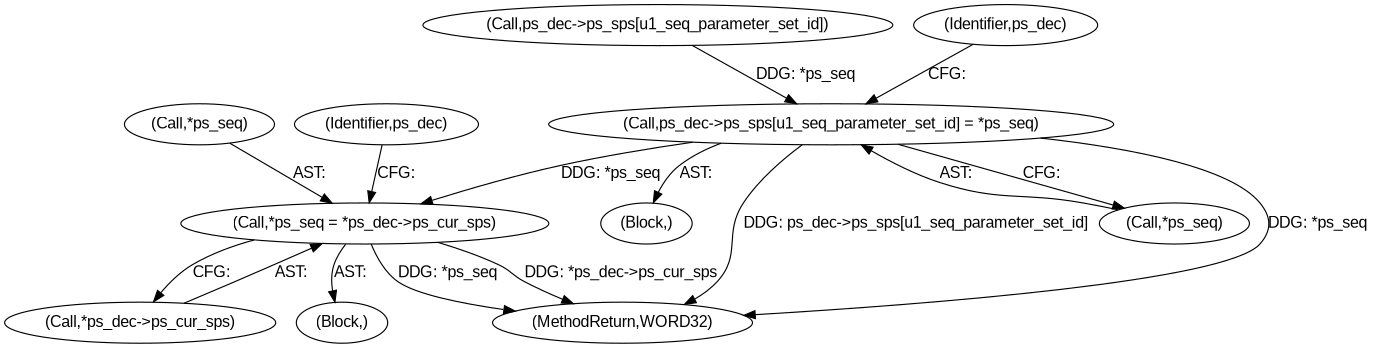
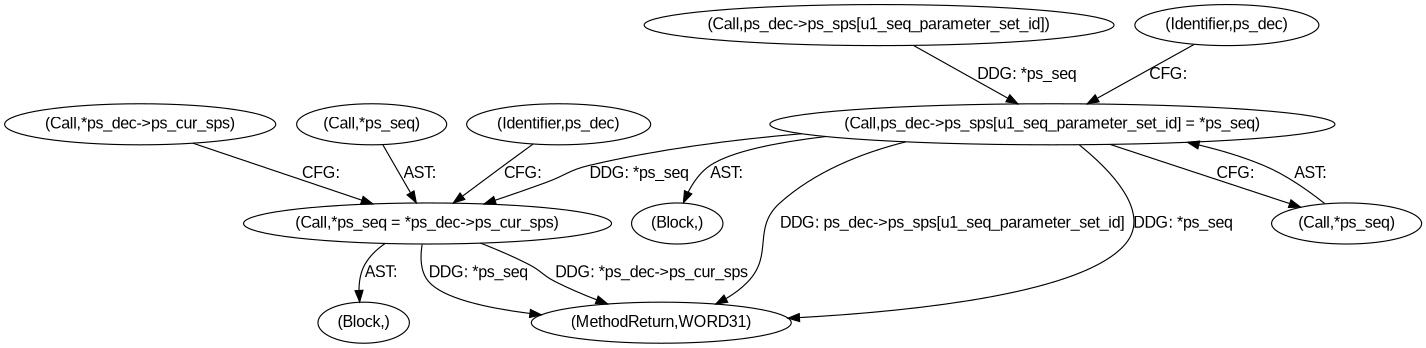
(203, 259) -> none
(294, 273) -> (323, 174)
(623, 323) -> (661, 323)
